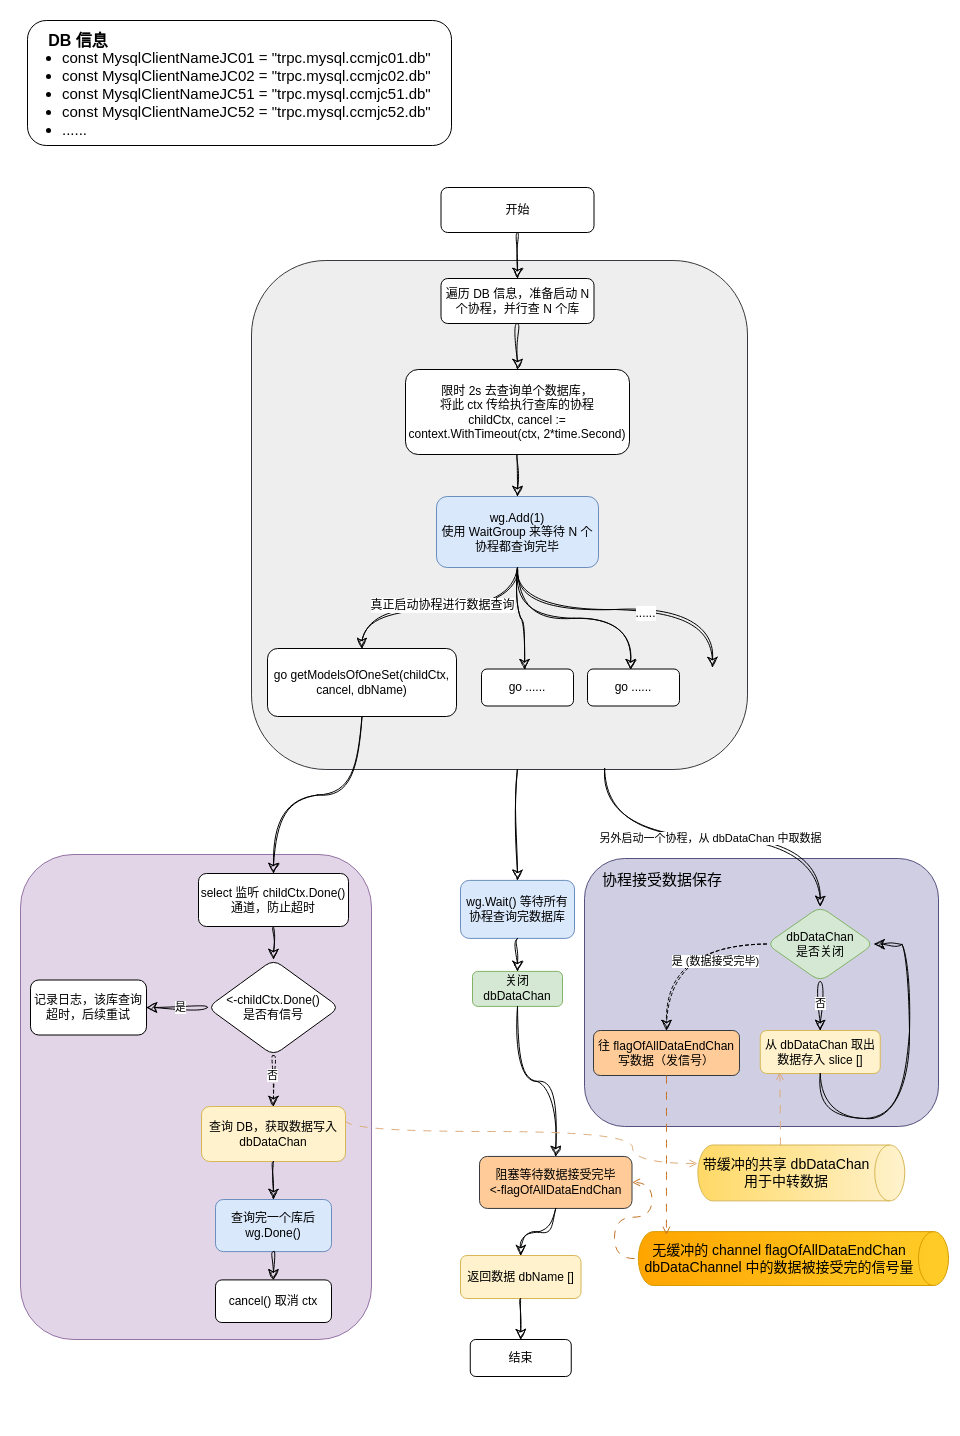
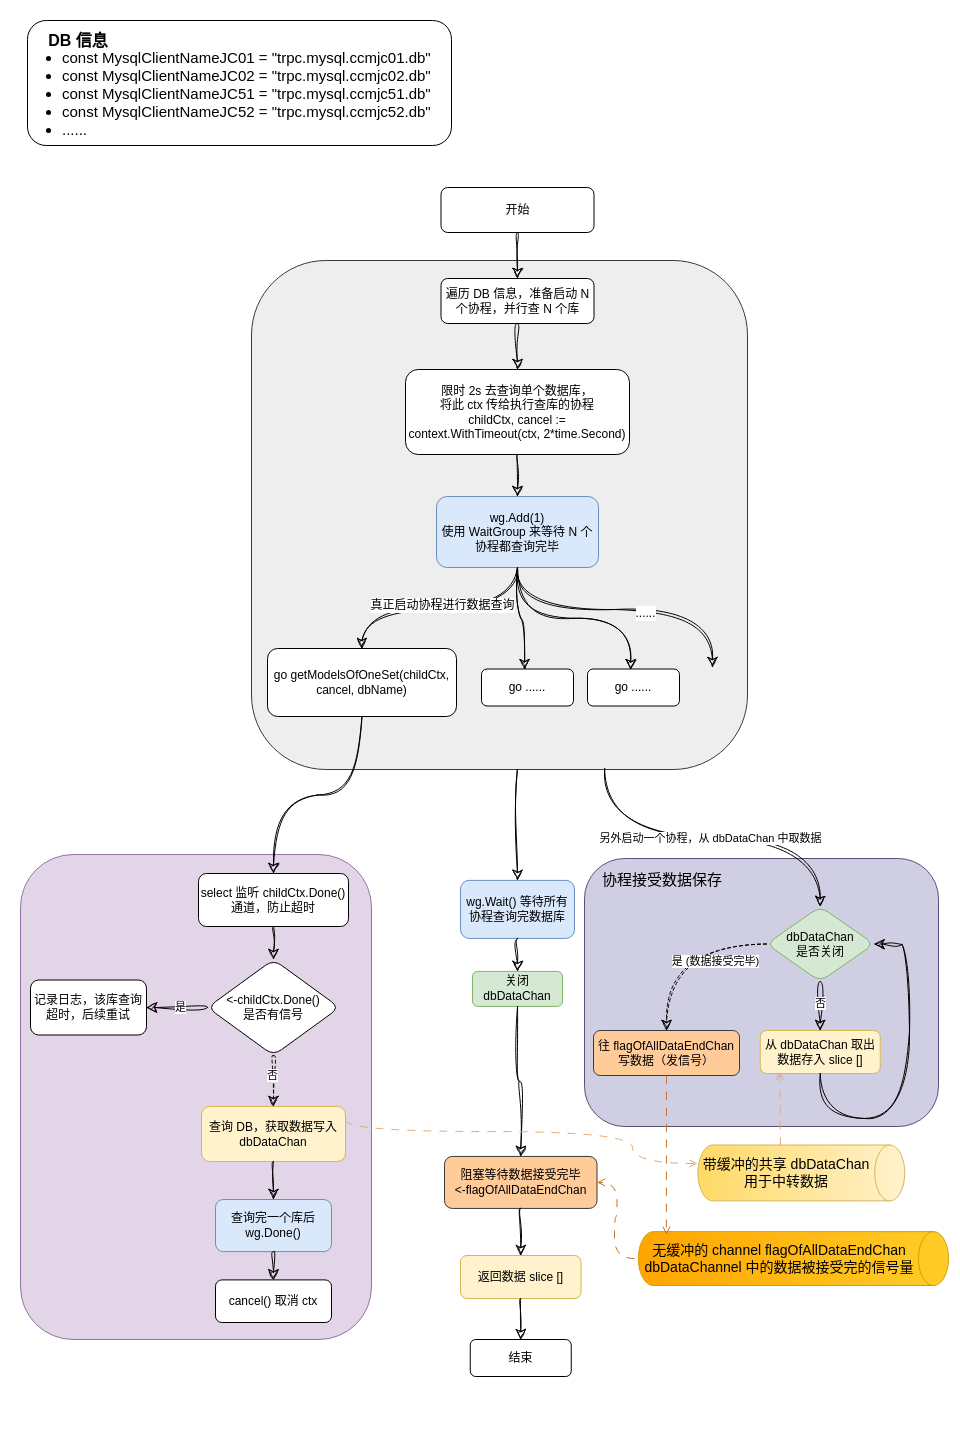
(556, 1182) -> (521, 1182)
(521, 1278) -> (521, 1278)
